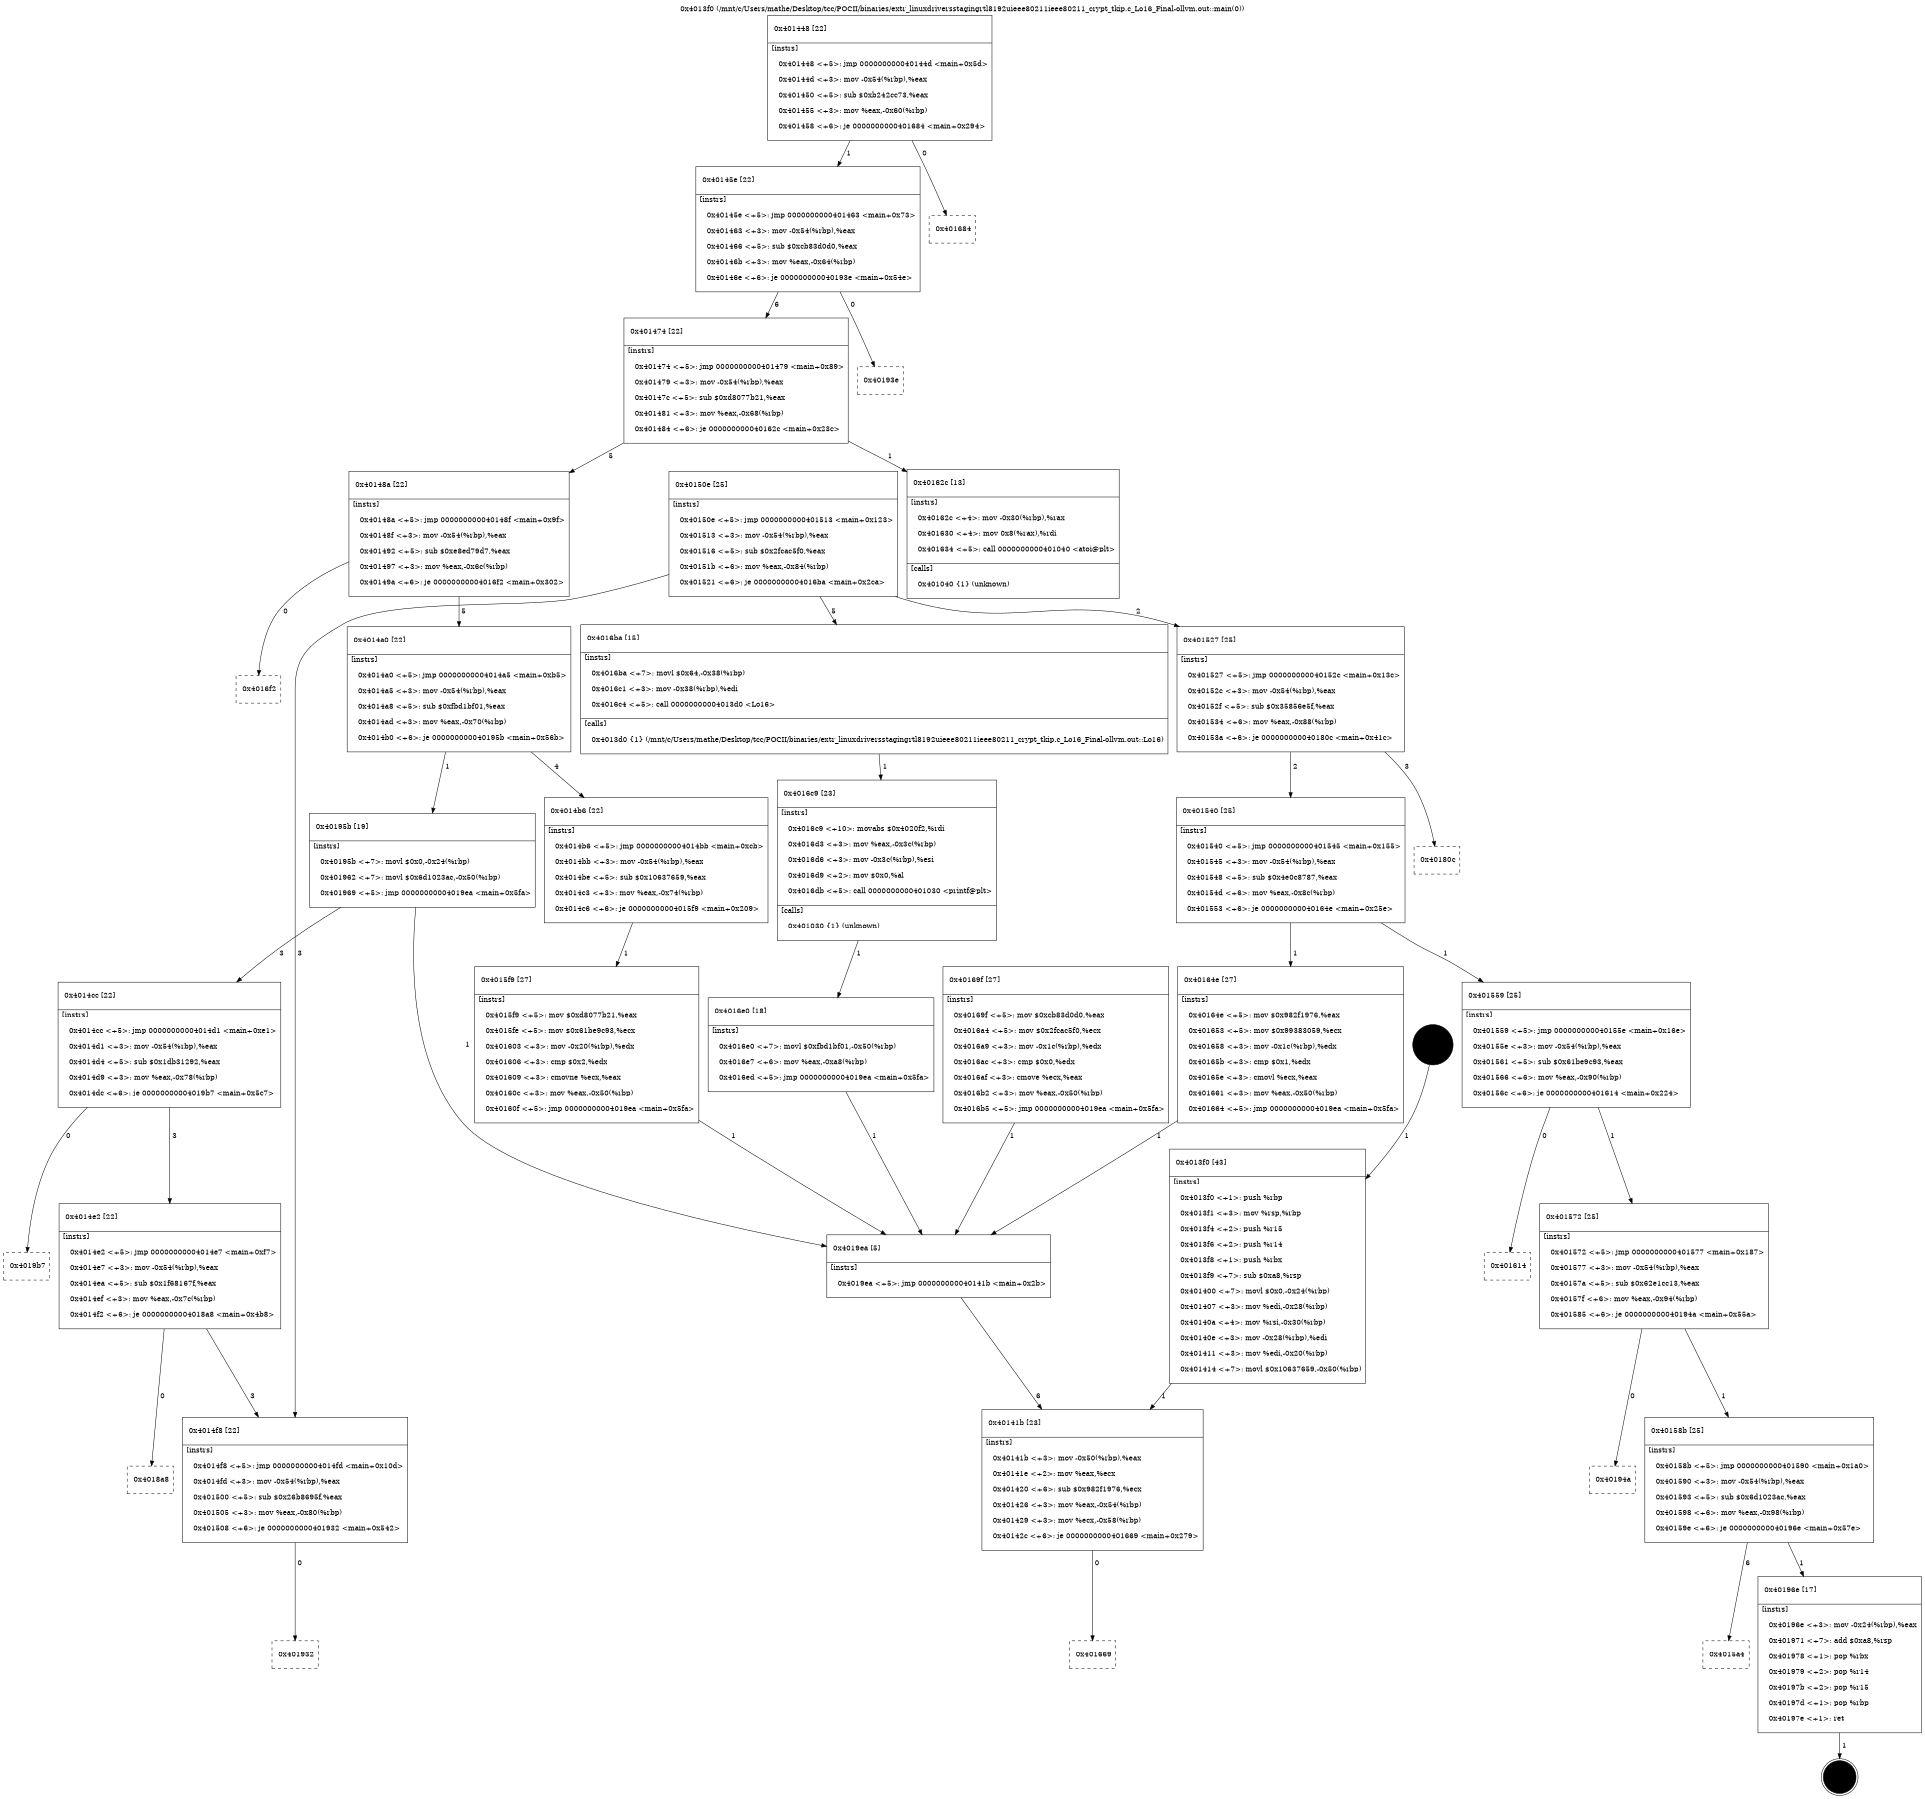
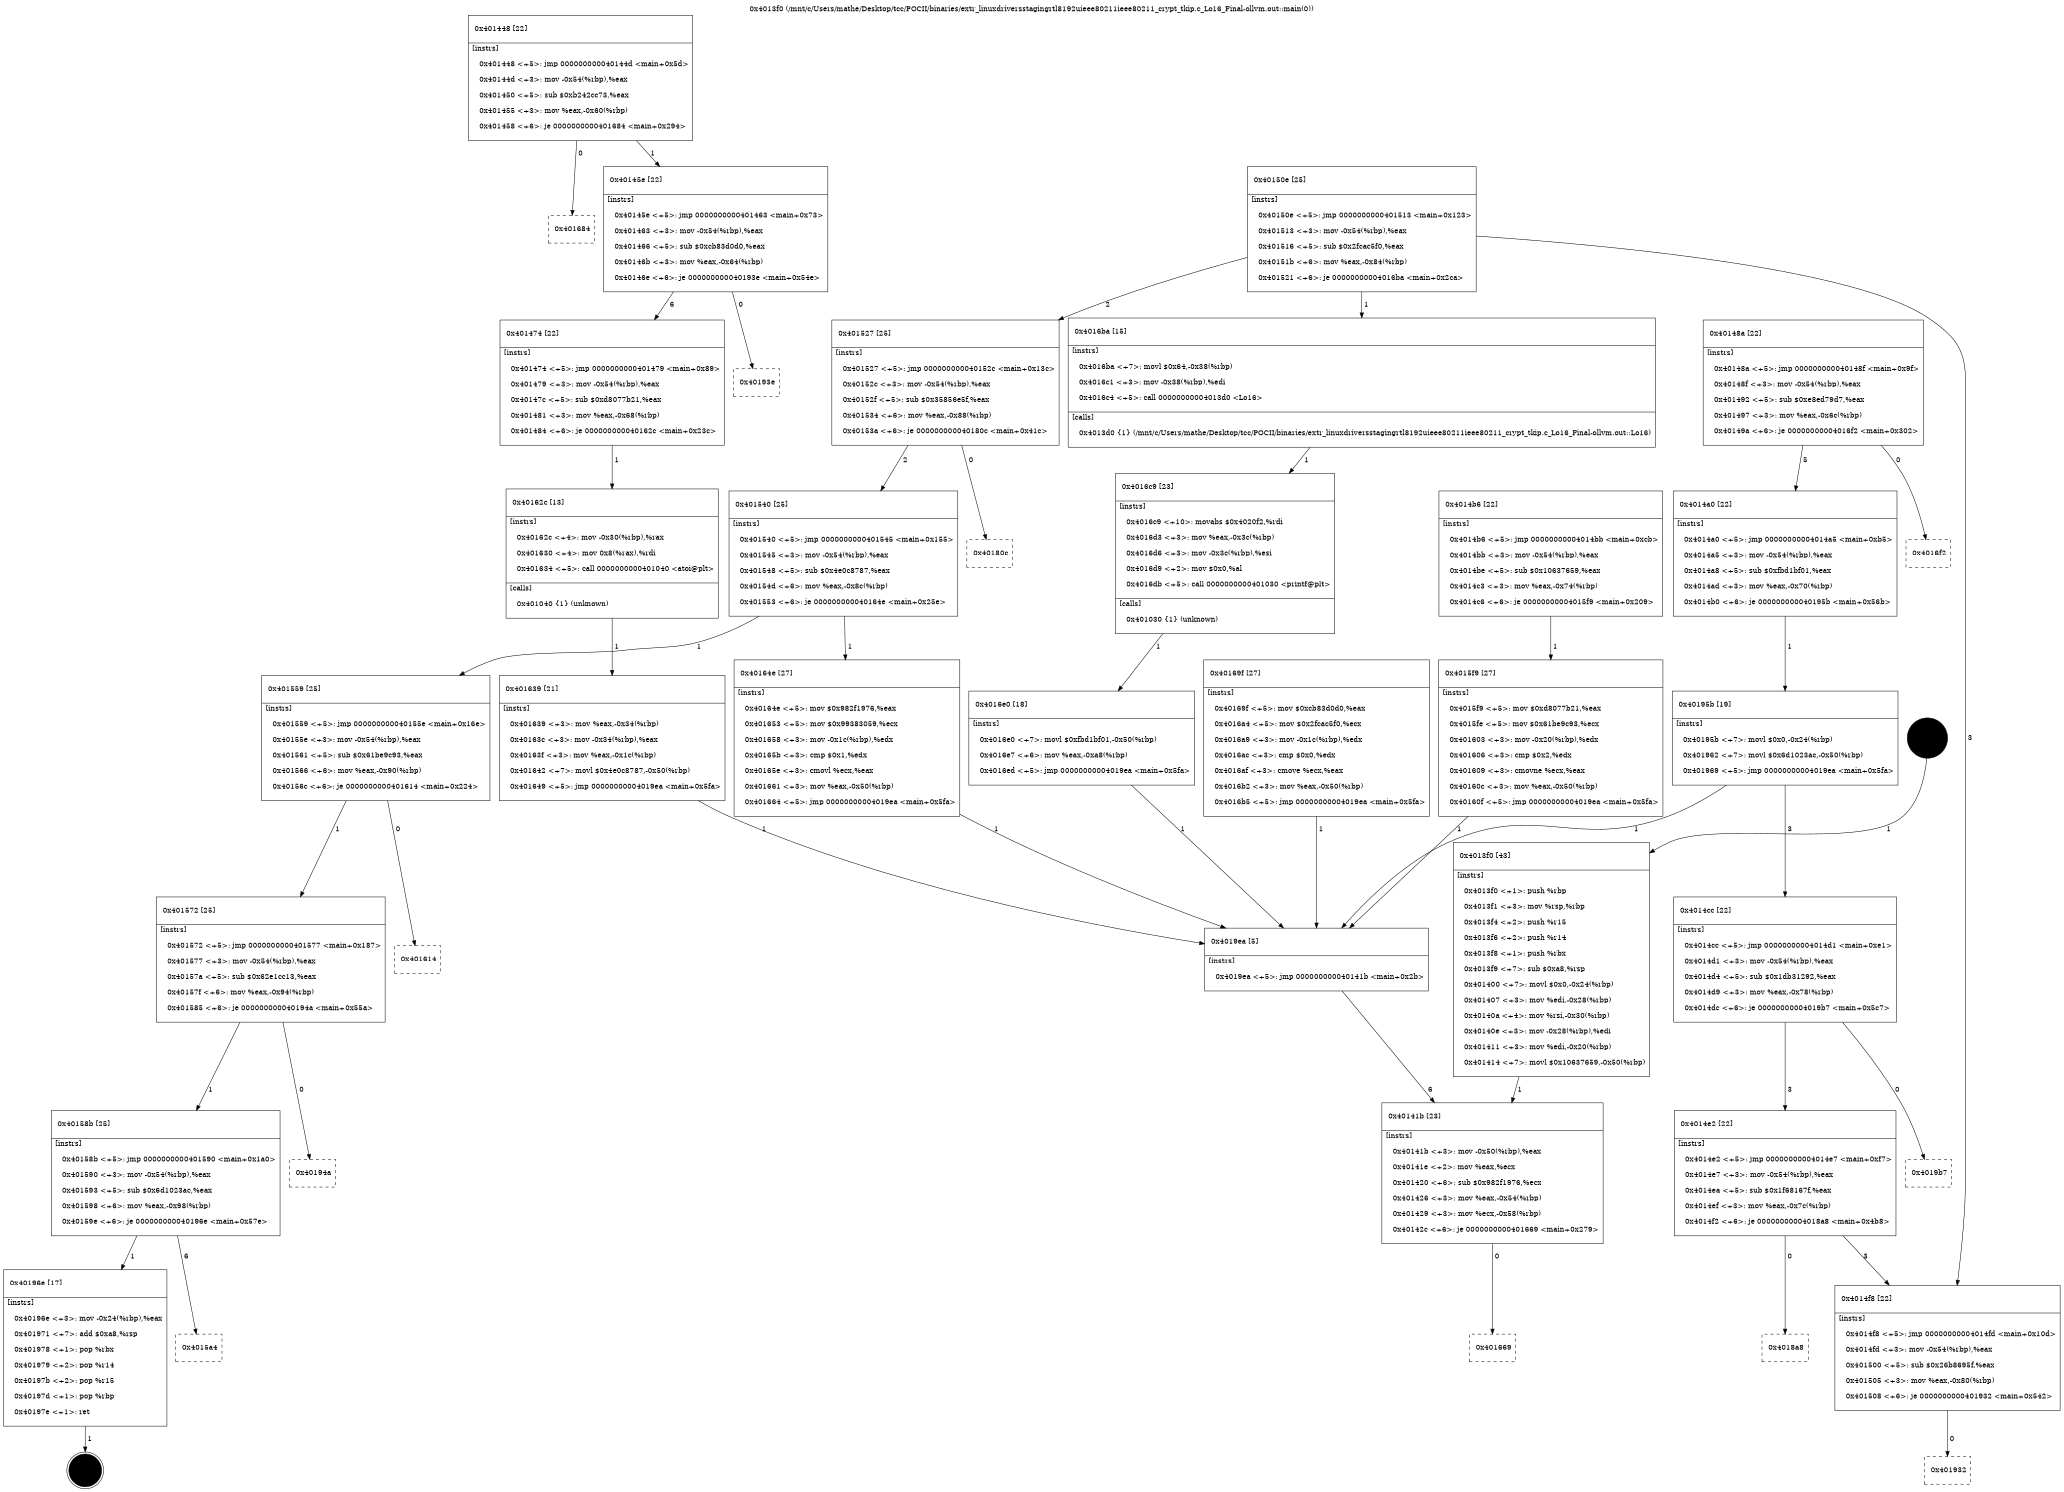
(599, 457) -> none
(833, 612) -> (1365, 305)
none -> (612, 738)
(1406, 767) -> (970, 460)
(556, 773) -> none
